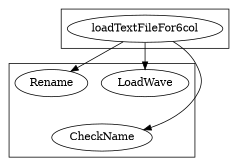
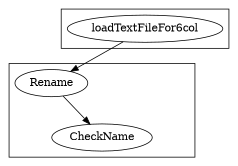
(145, 83) -> none
(200, 89) -> (74, 107)
